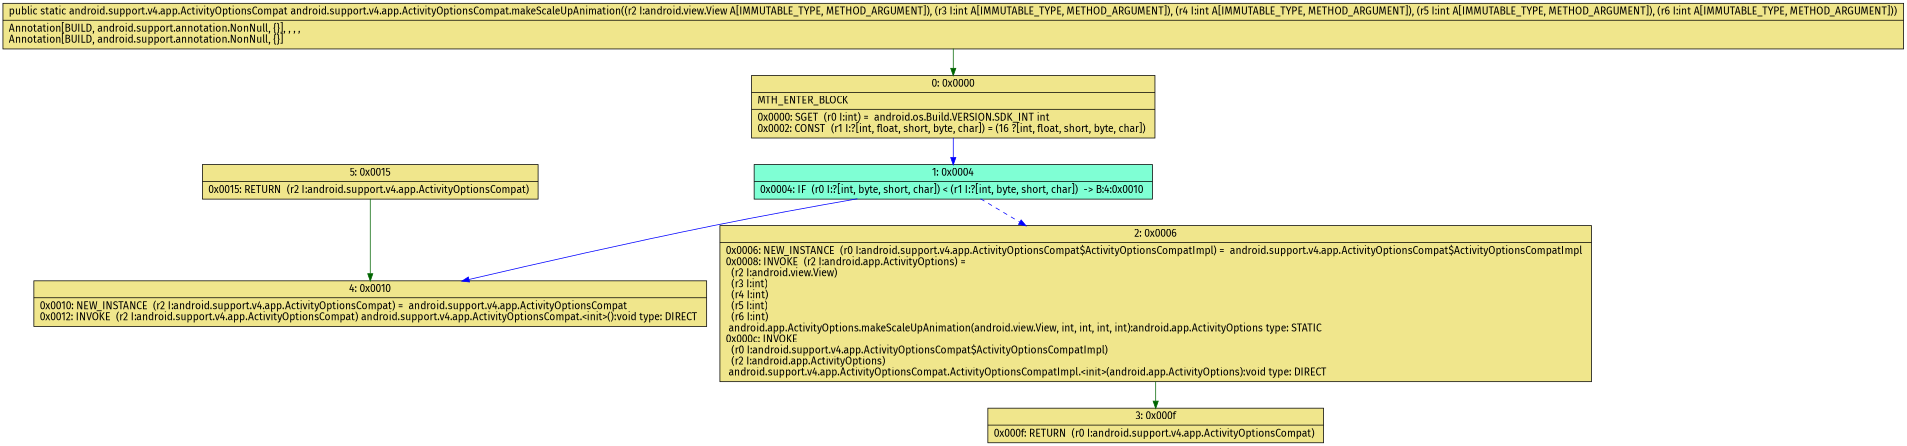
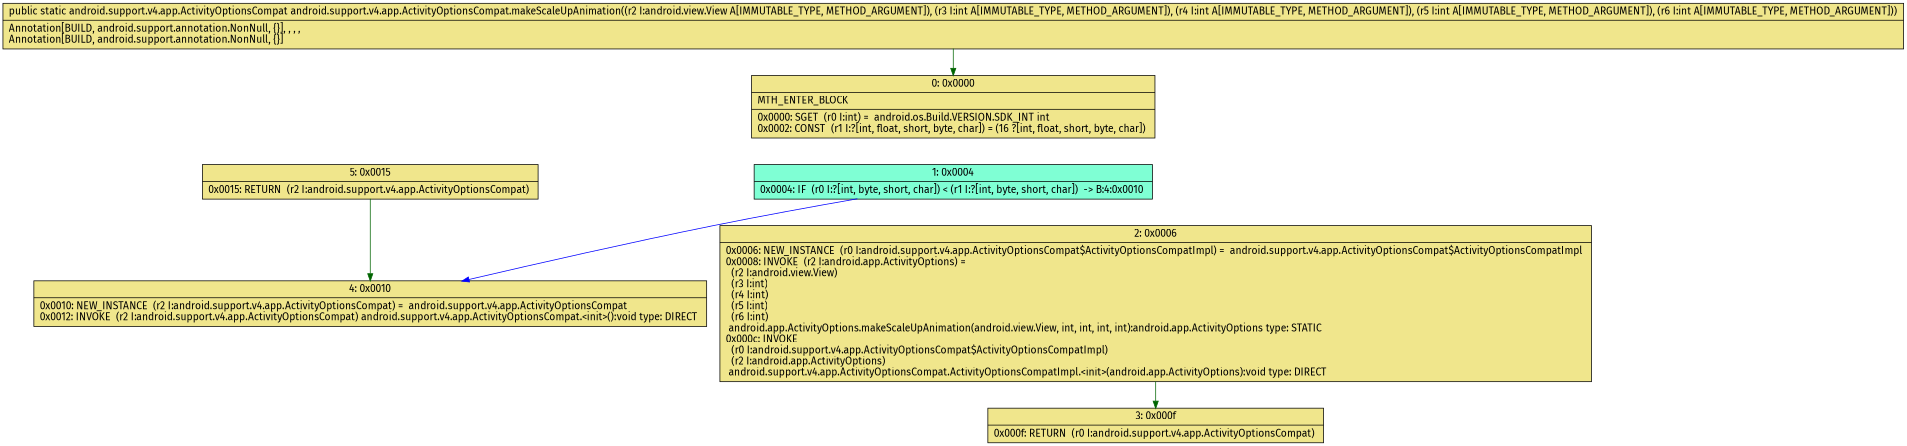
(953, 148) -> none
(1000, 210) -> none
